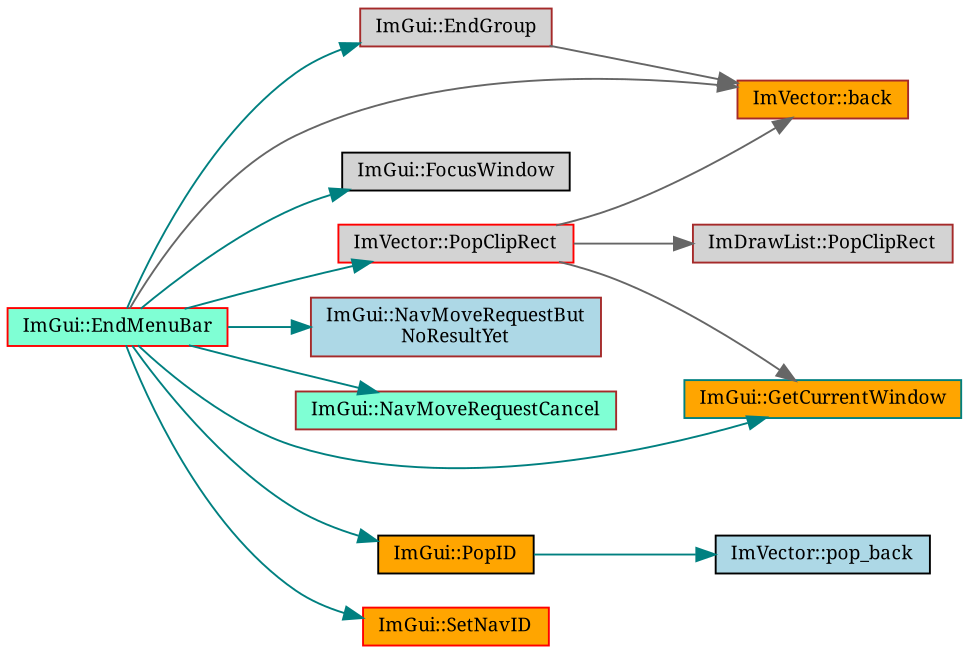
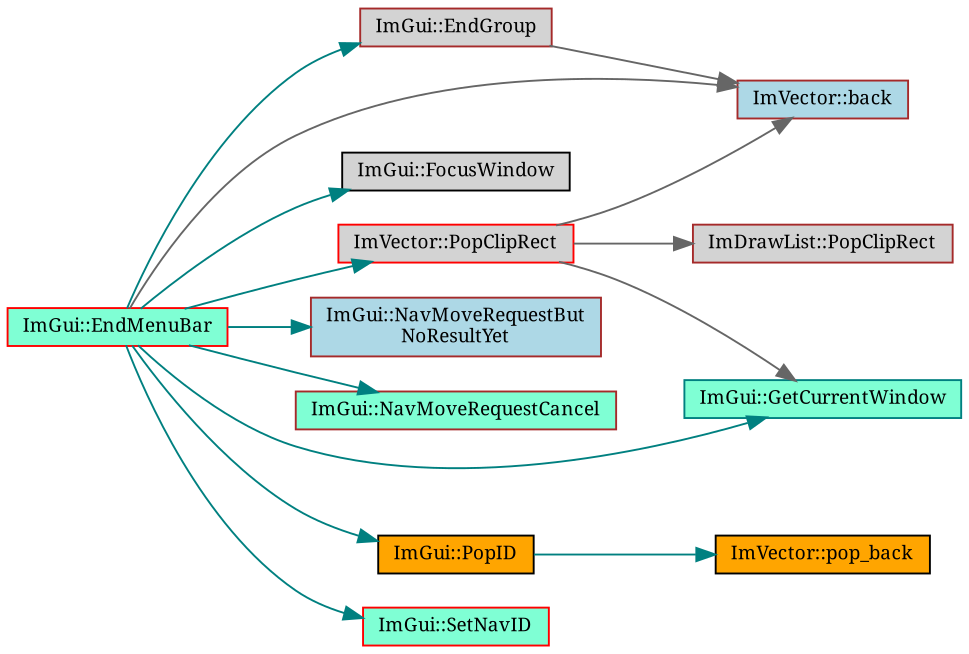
(823, 100) -> (823, 100)
(823, 399) -> (823, 399)
(823, 555) -> (823, 555)
(456, 627) -> (456, 627)
